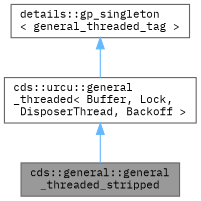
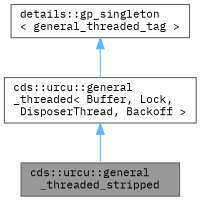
(100, 180) -> (100, 180)
